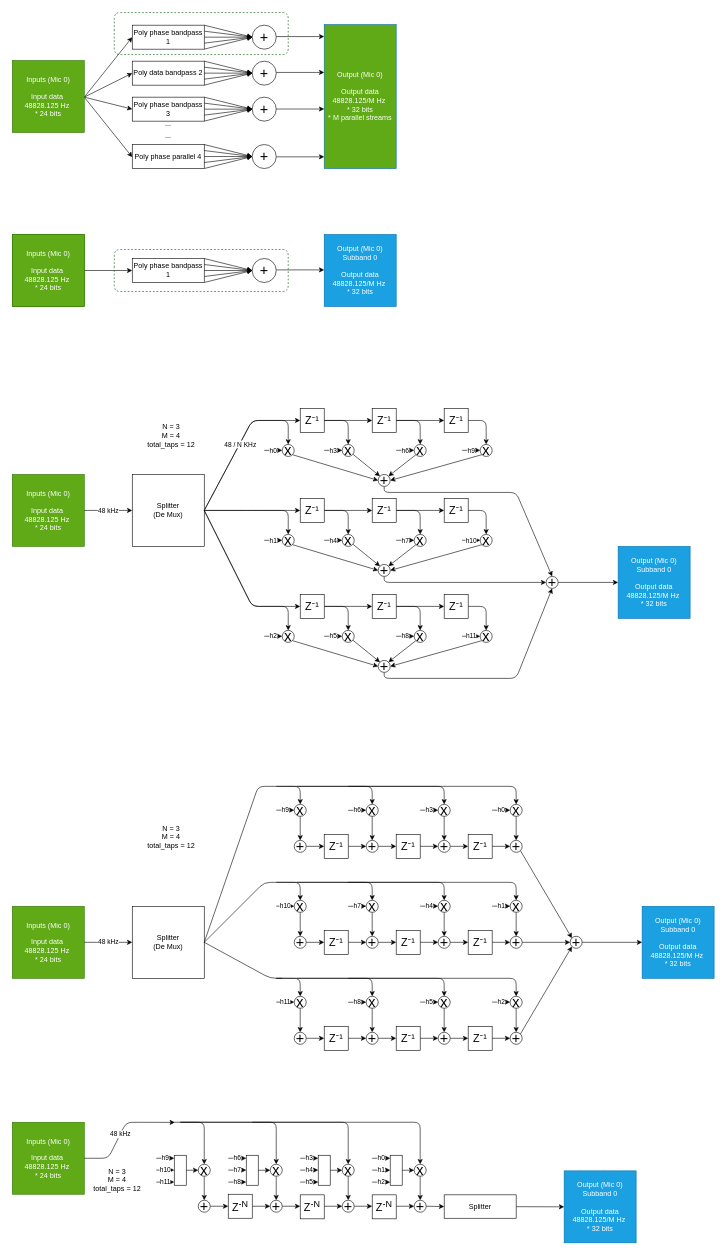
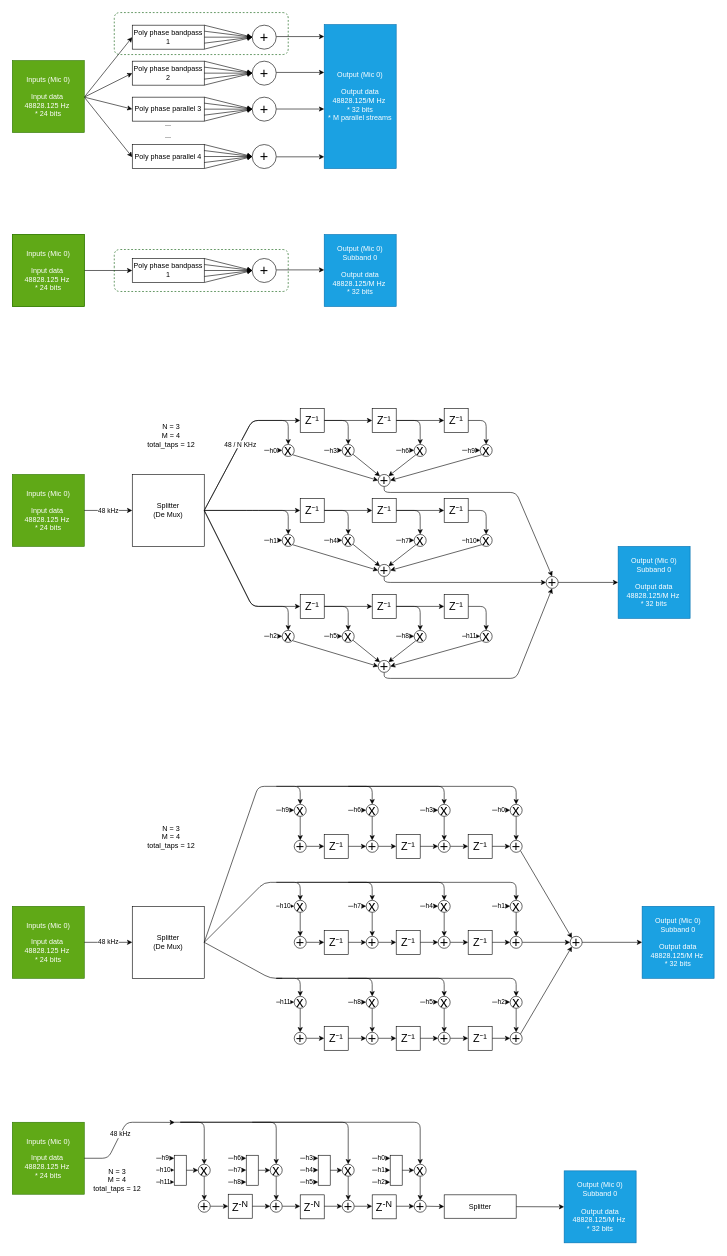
(168, 73) -> (168, 73)
(360, 96) -> (360, 96)
(168, 109) -> (168, 109)
